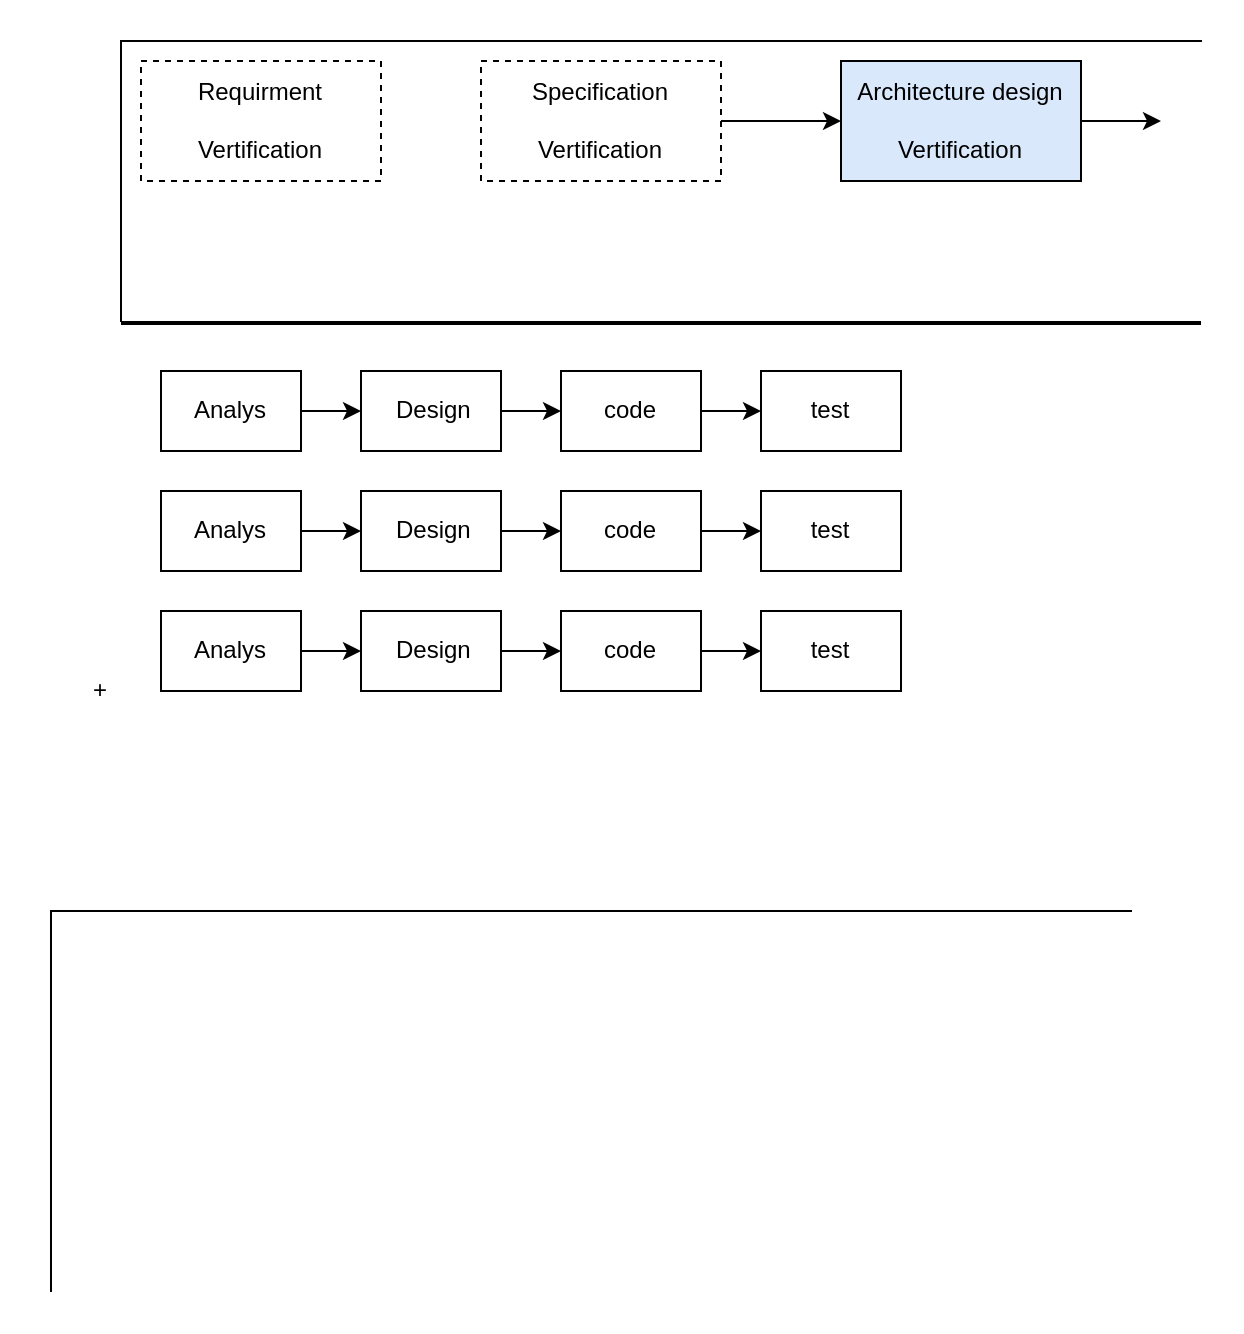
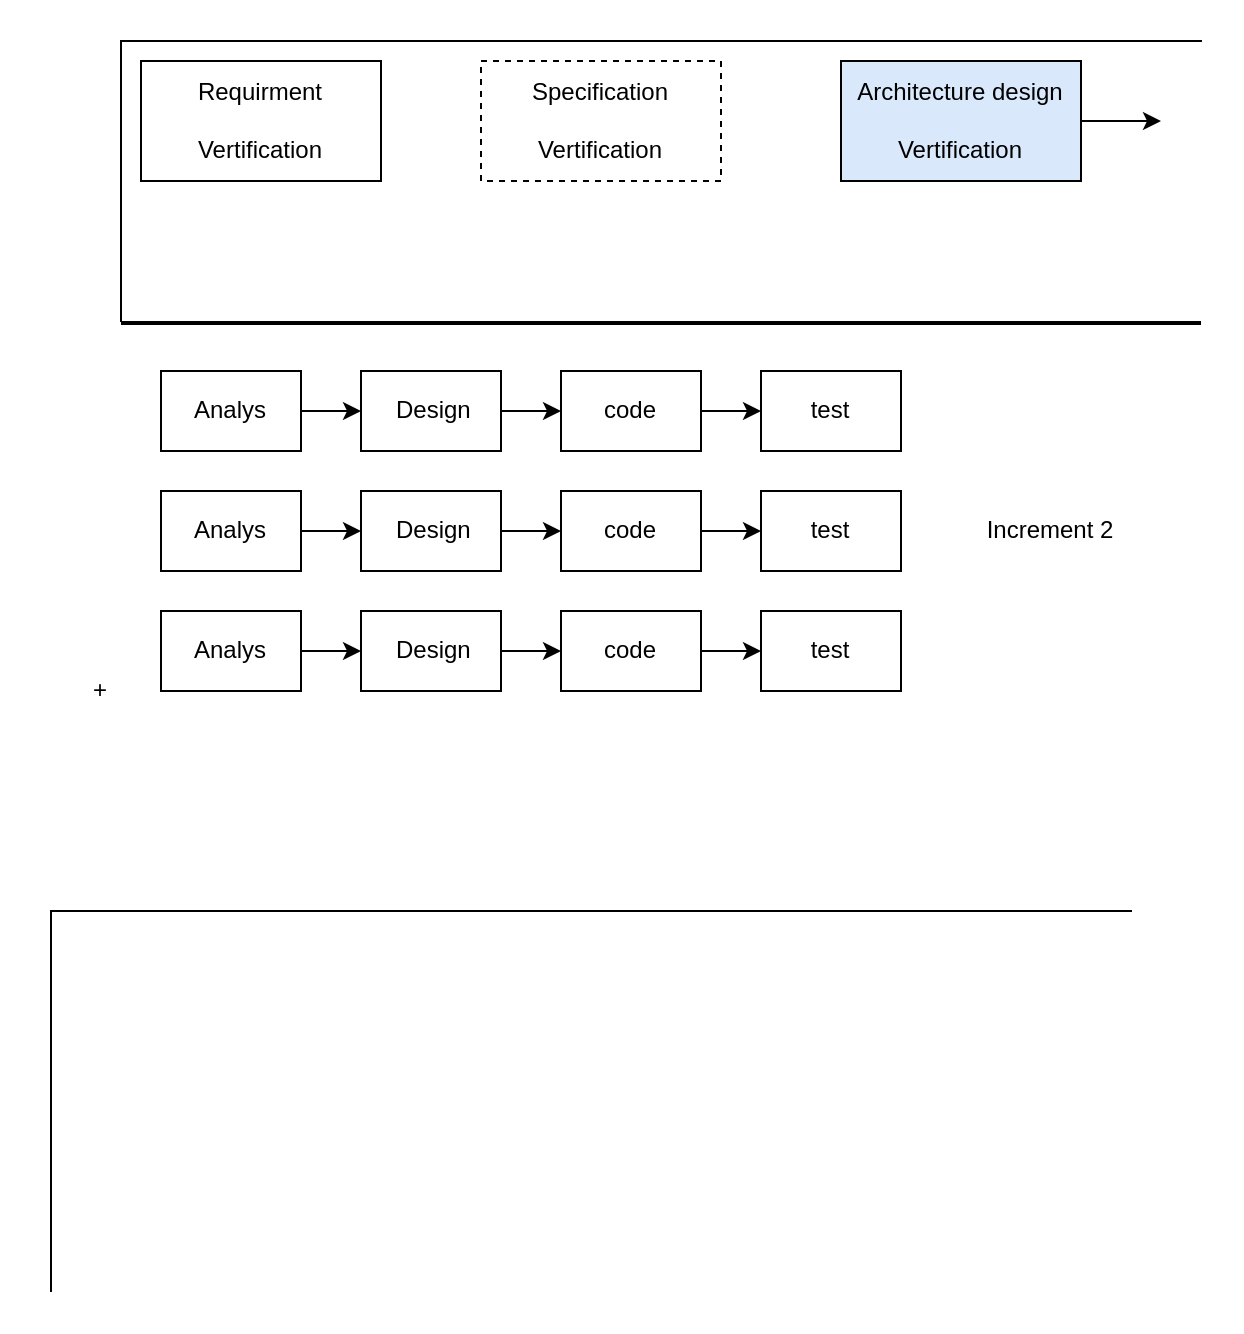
(261, 121) -> (261, 121)
(774, 121) -> none
none -> (1051, 531)
